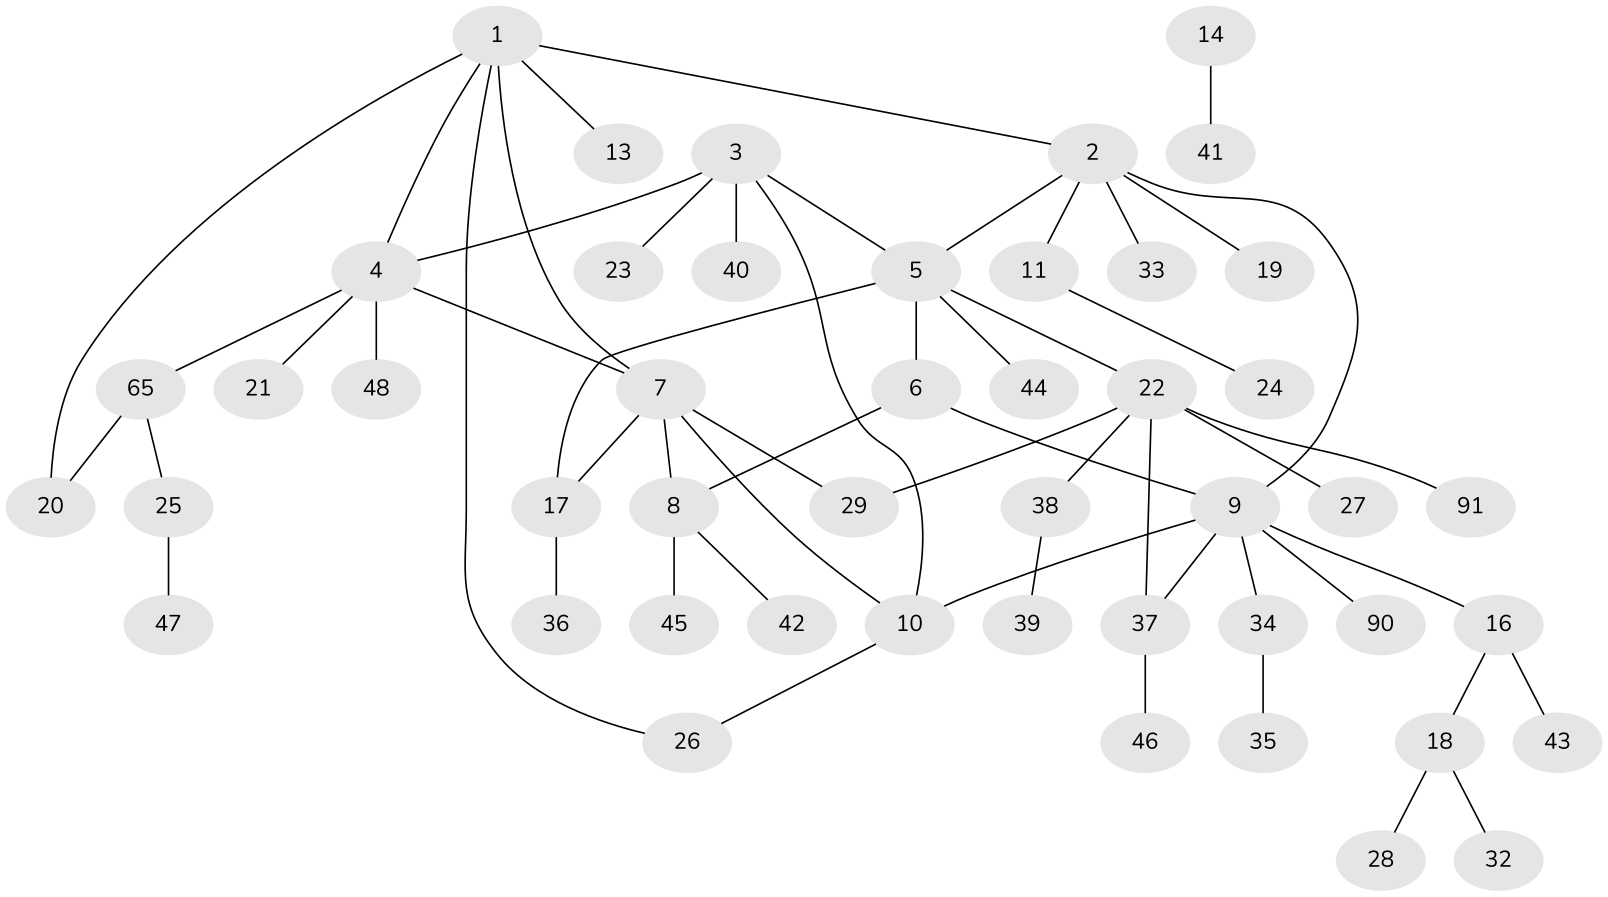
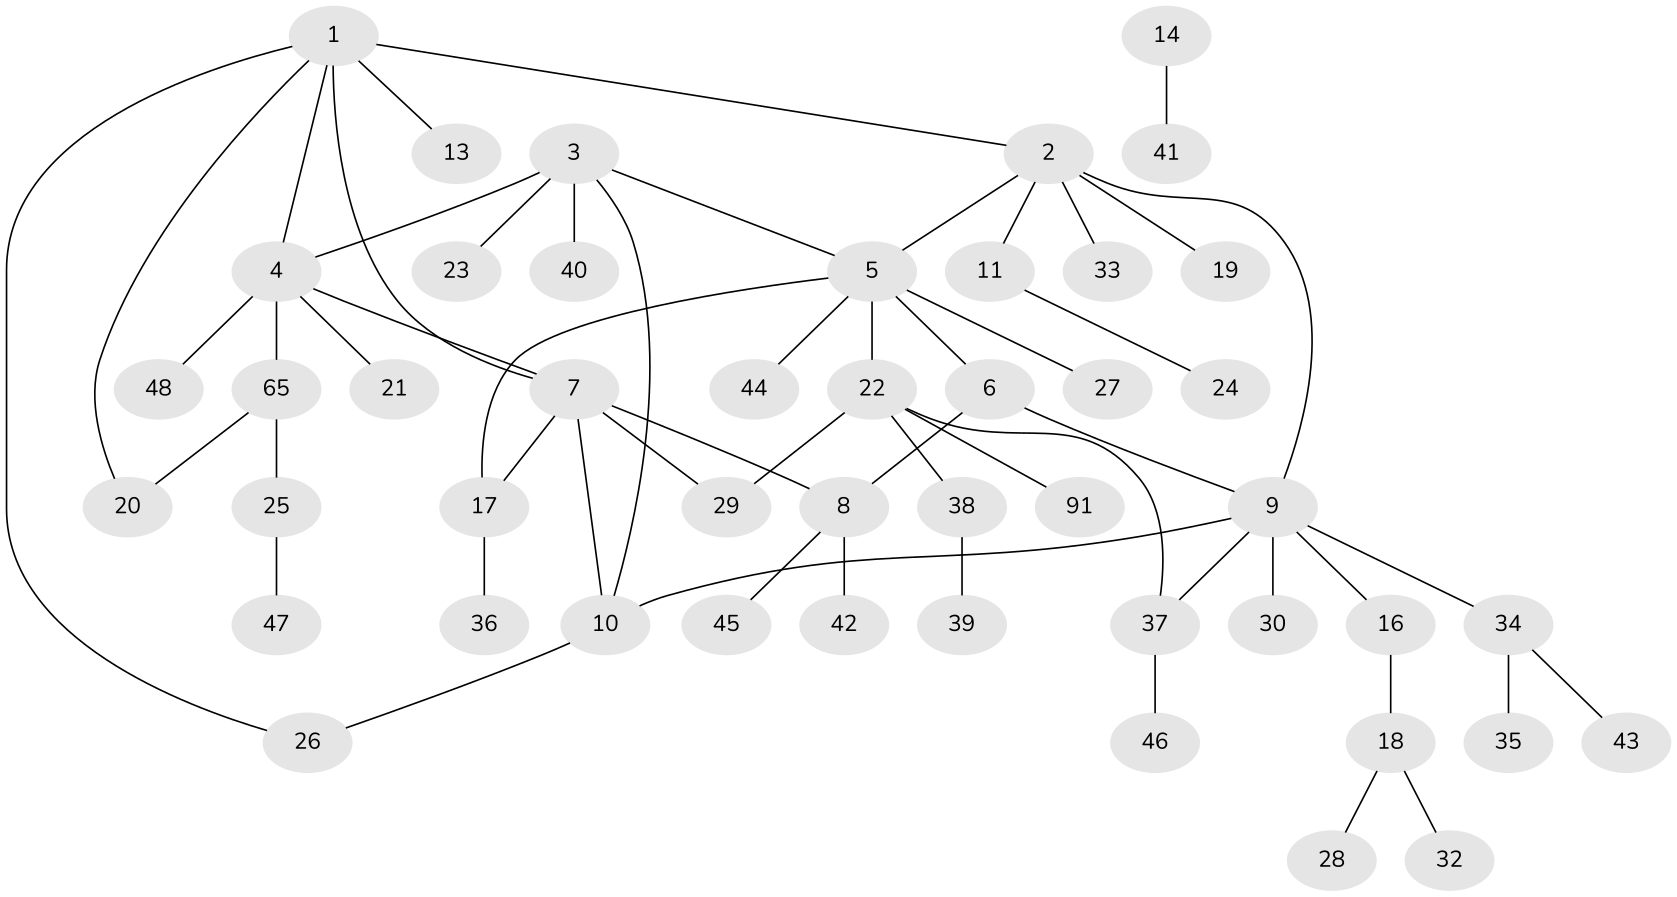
(1252, 448) -> (990, 330)
(1381, 625) -> (1273, 625)
(1528, 684) -> (1567, 684)
